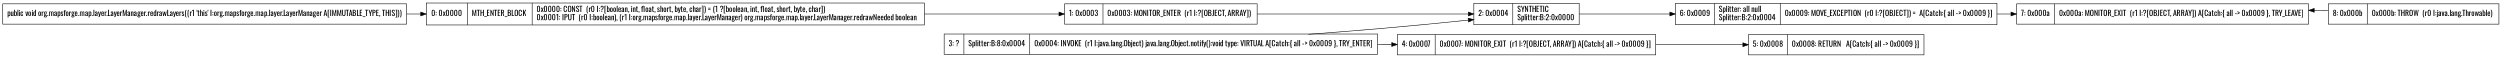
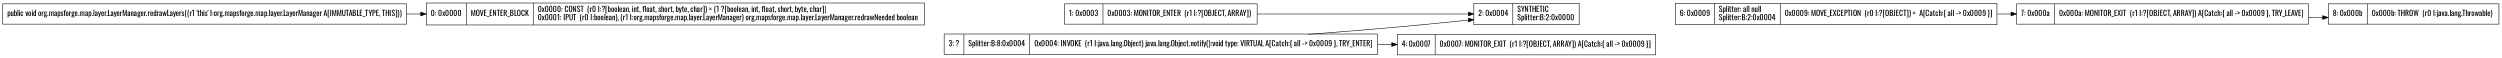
(2321, 10) -> (2316, 18)
(499, 14) -> (500, 14)
(992, 14) -> none
(1625, 14) -> none
(1836, 45) -> none
